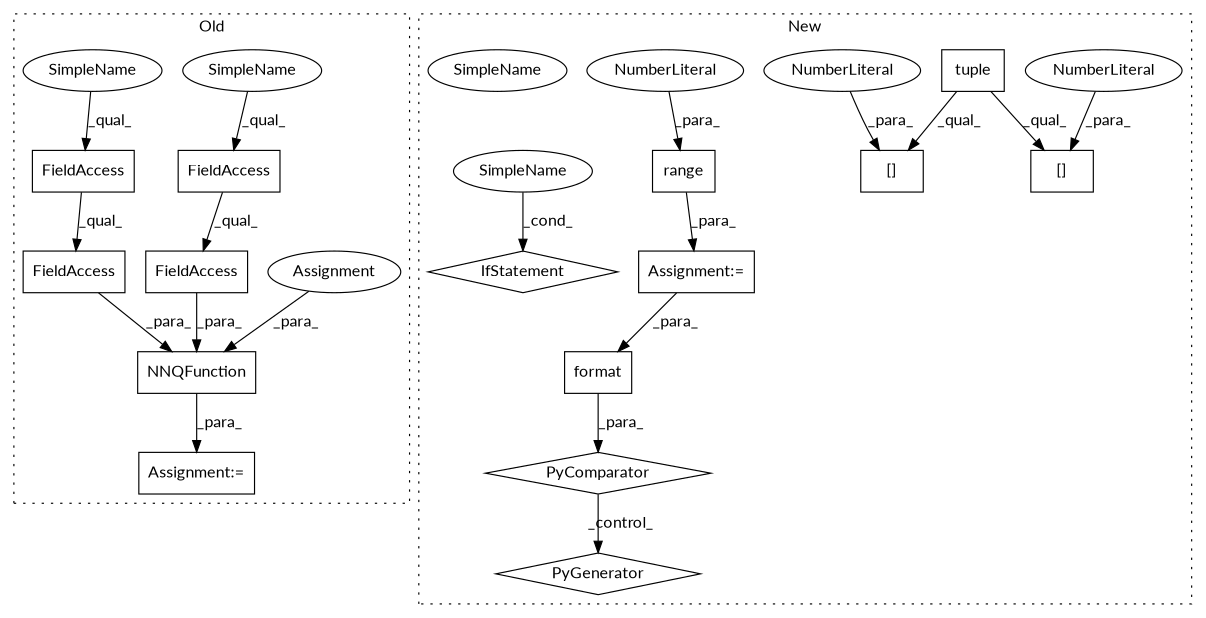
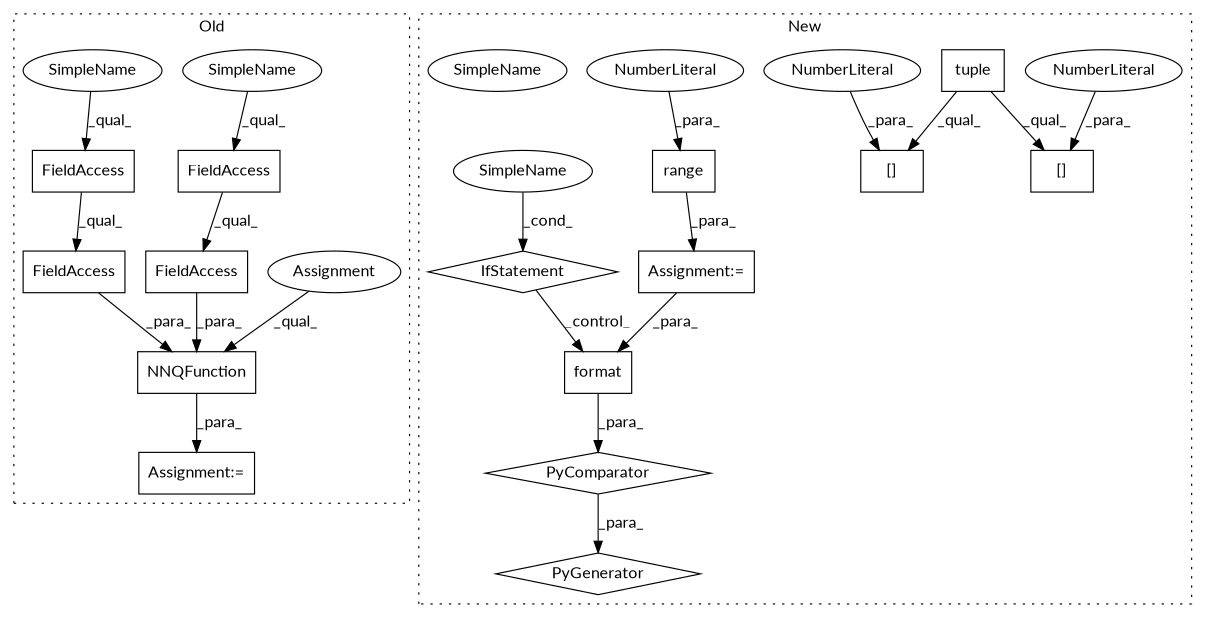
none -> (556, 316)
(296, 322) -> (296, 322)
(621, 524) -> (621, 524)
